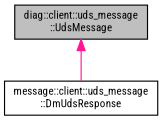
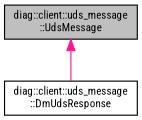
(81, 98) -> (71, 98)
